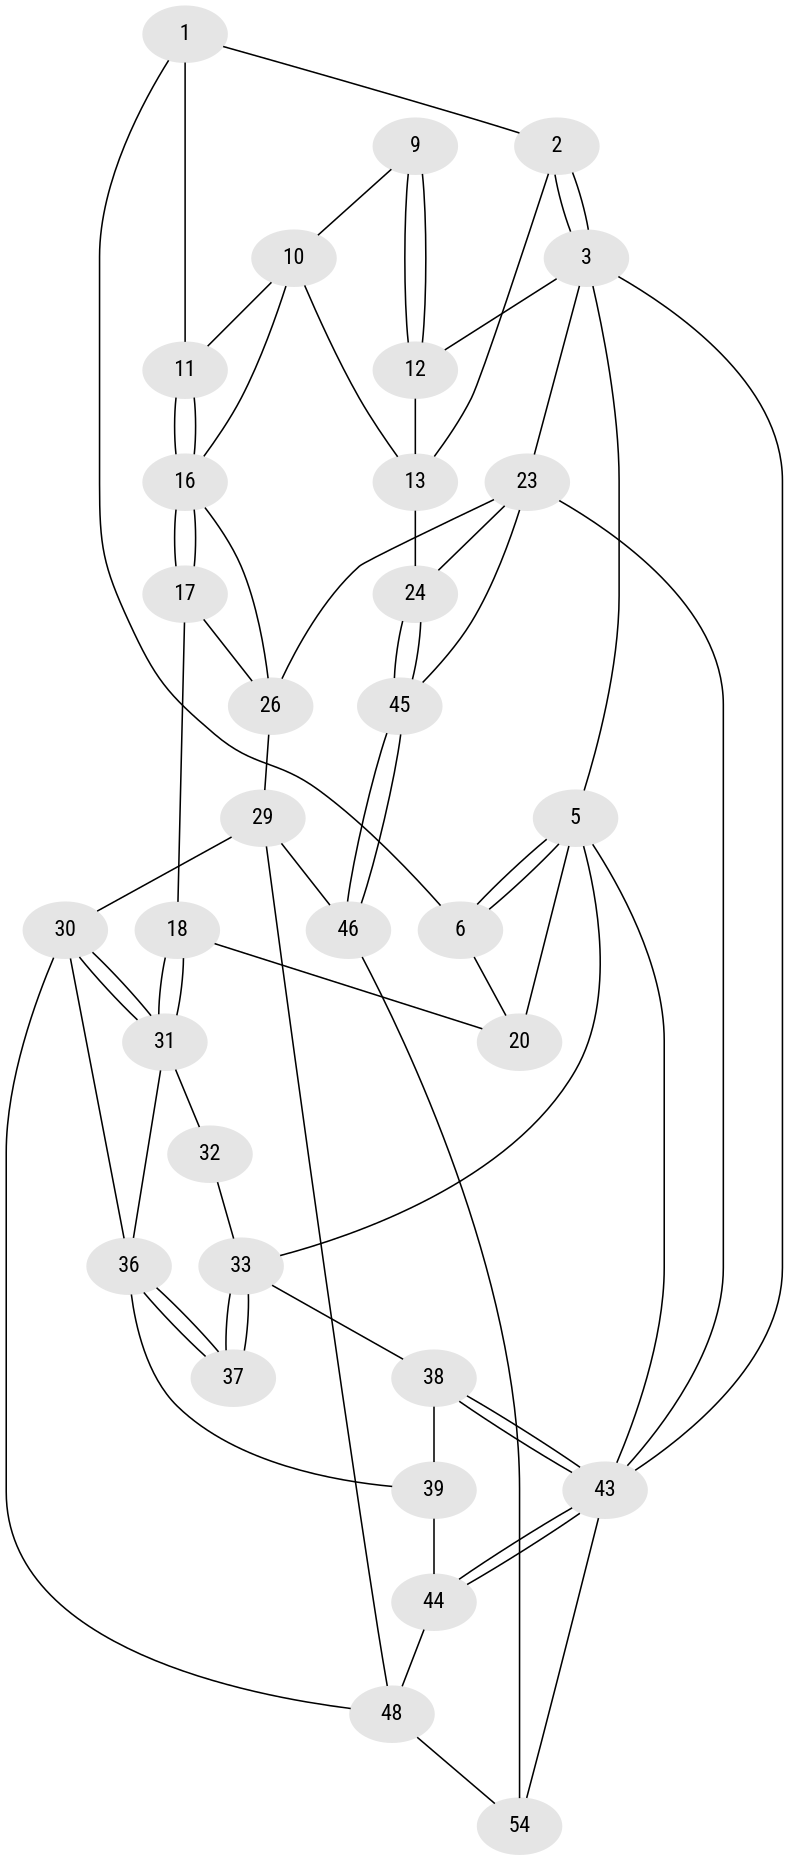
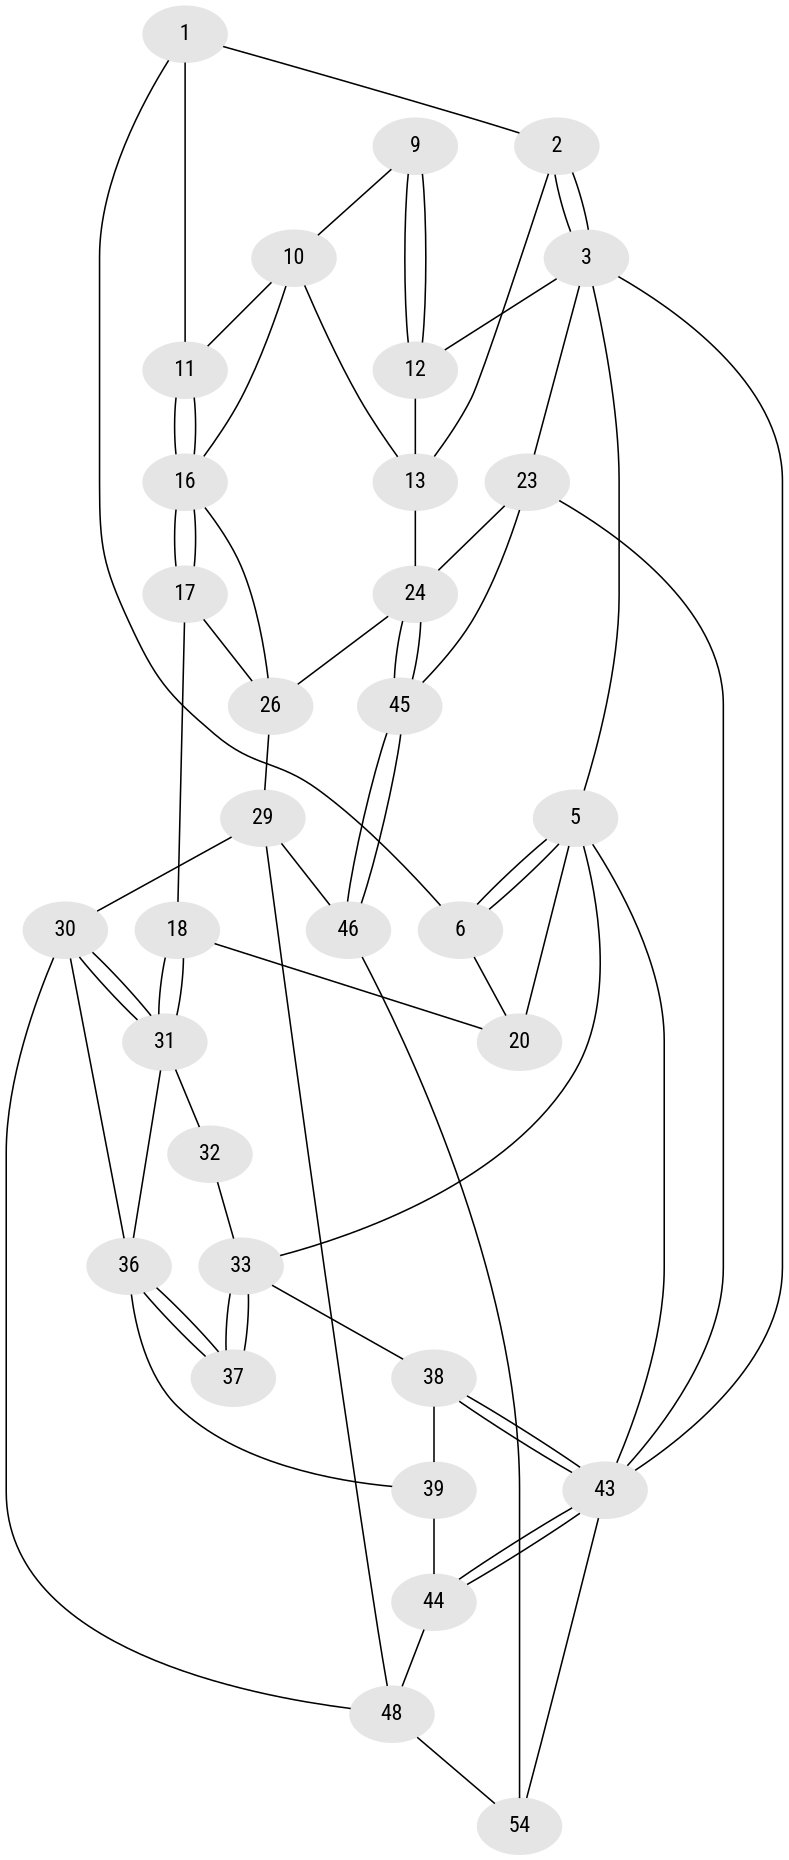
(365, 563) -> (343, 650)
